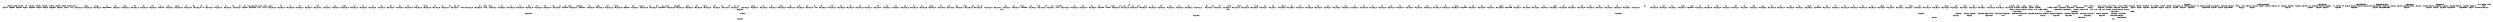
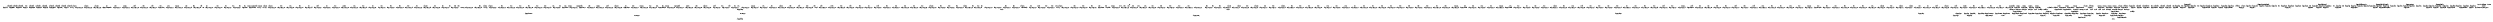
none -> (1645, 8)
(1392, 19) -> (634, 17)
